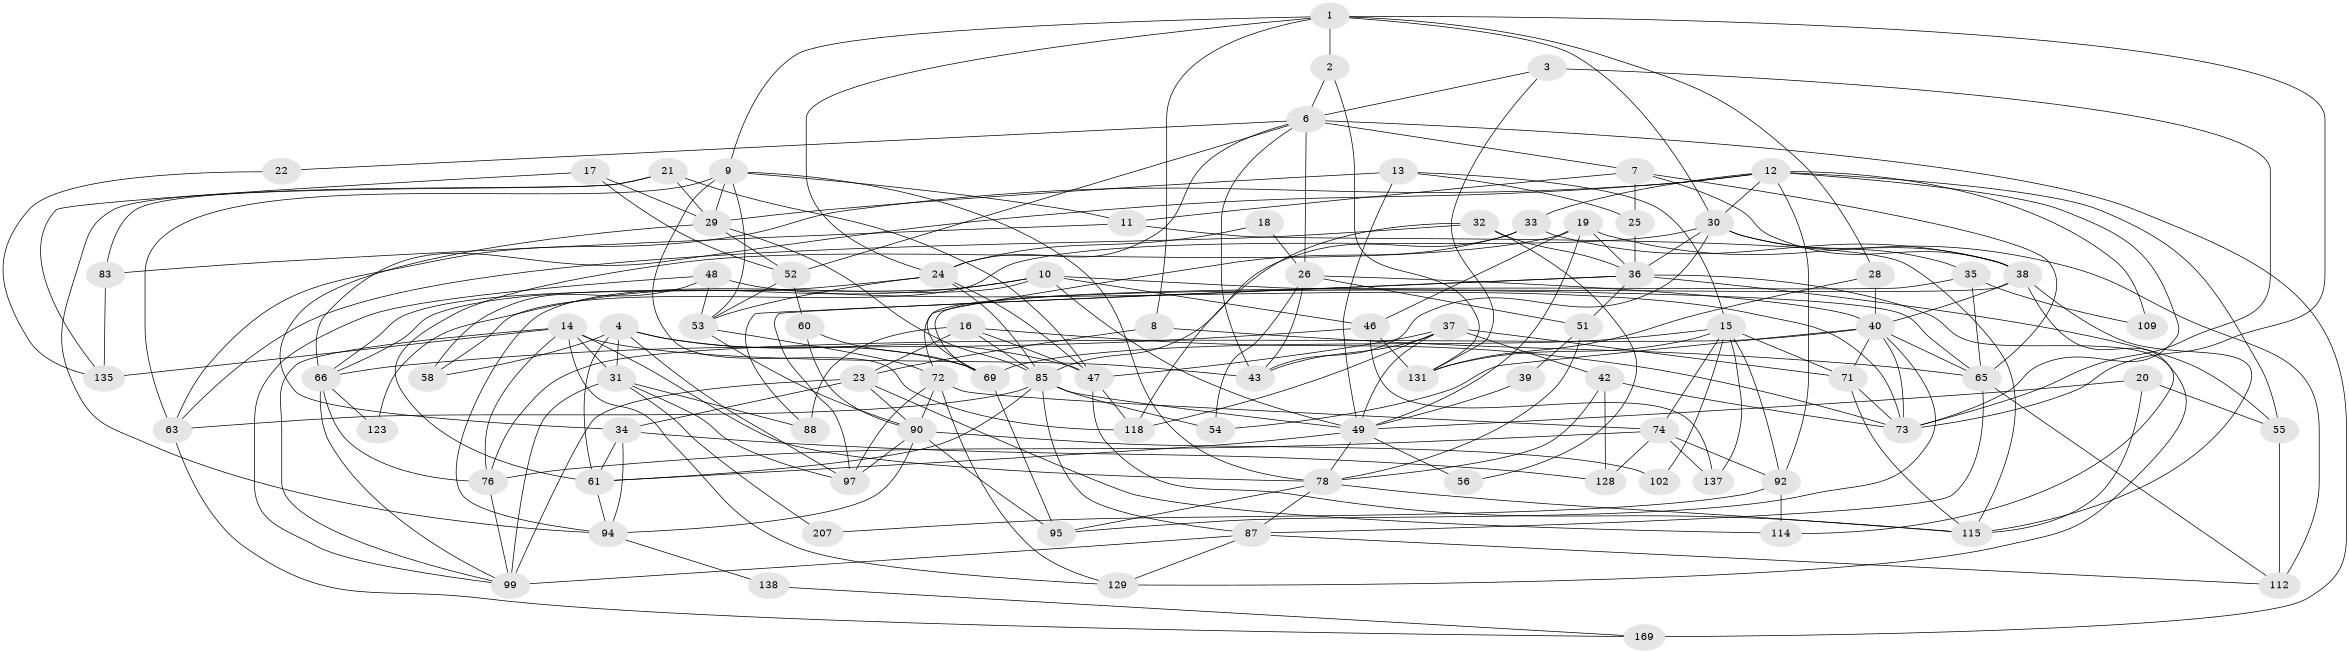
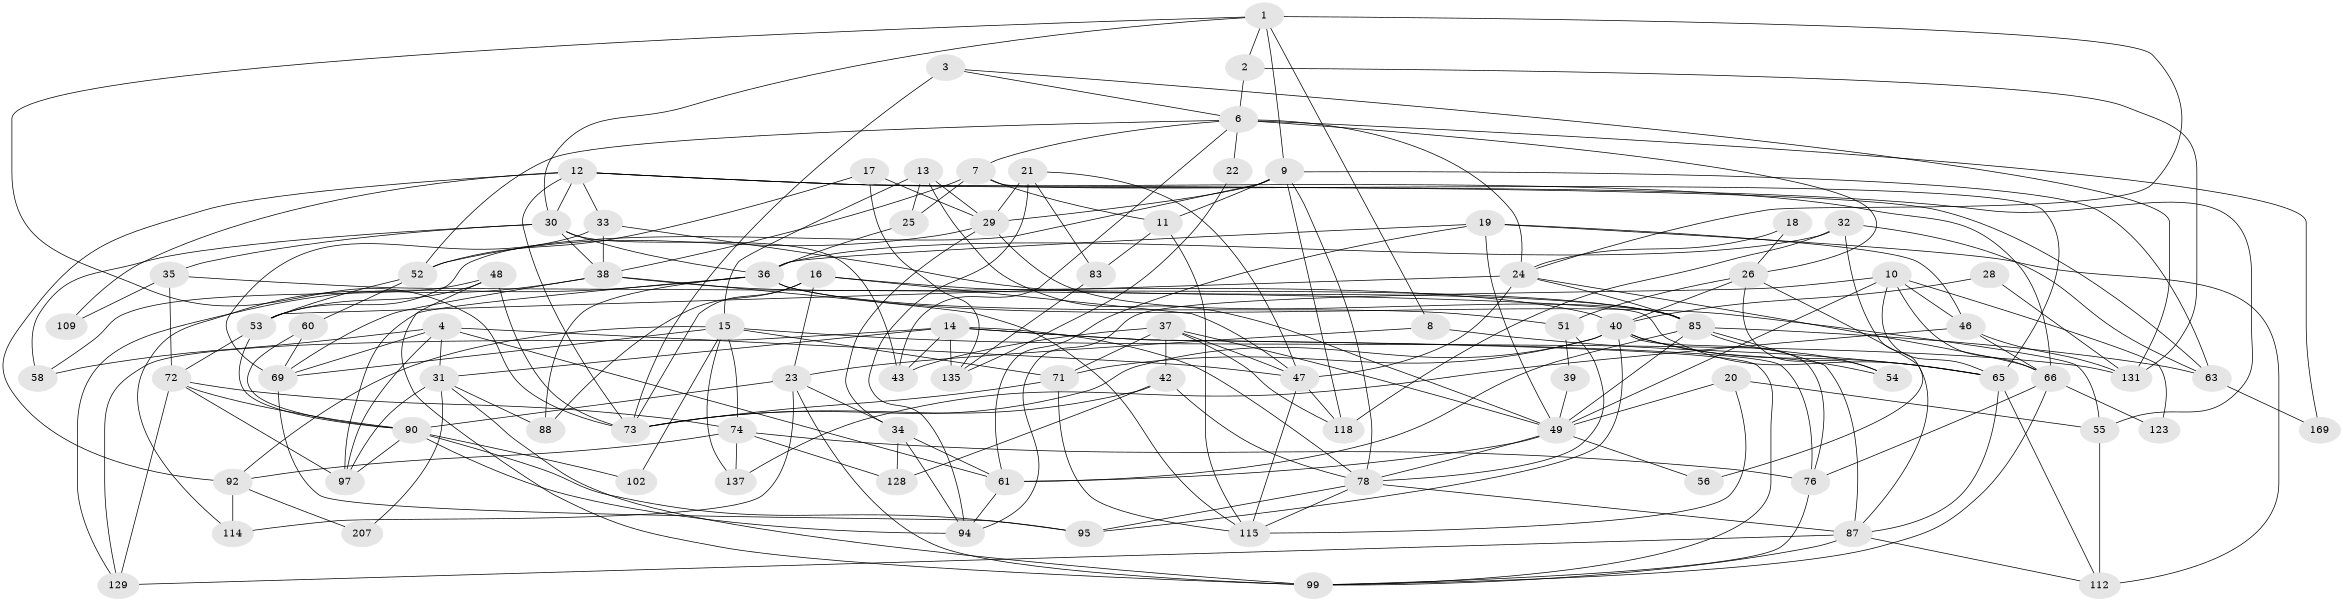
(1633, 65) -> none
(1291, 328) -> (1927, 392)
(769, 586) -> none
